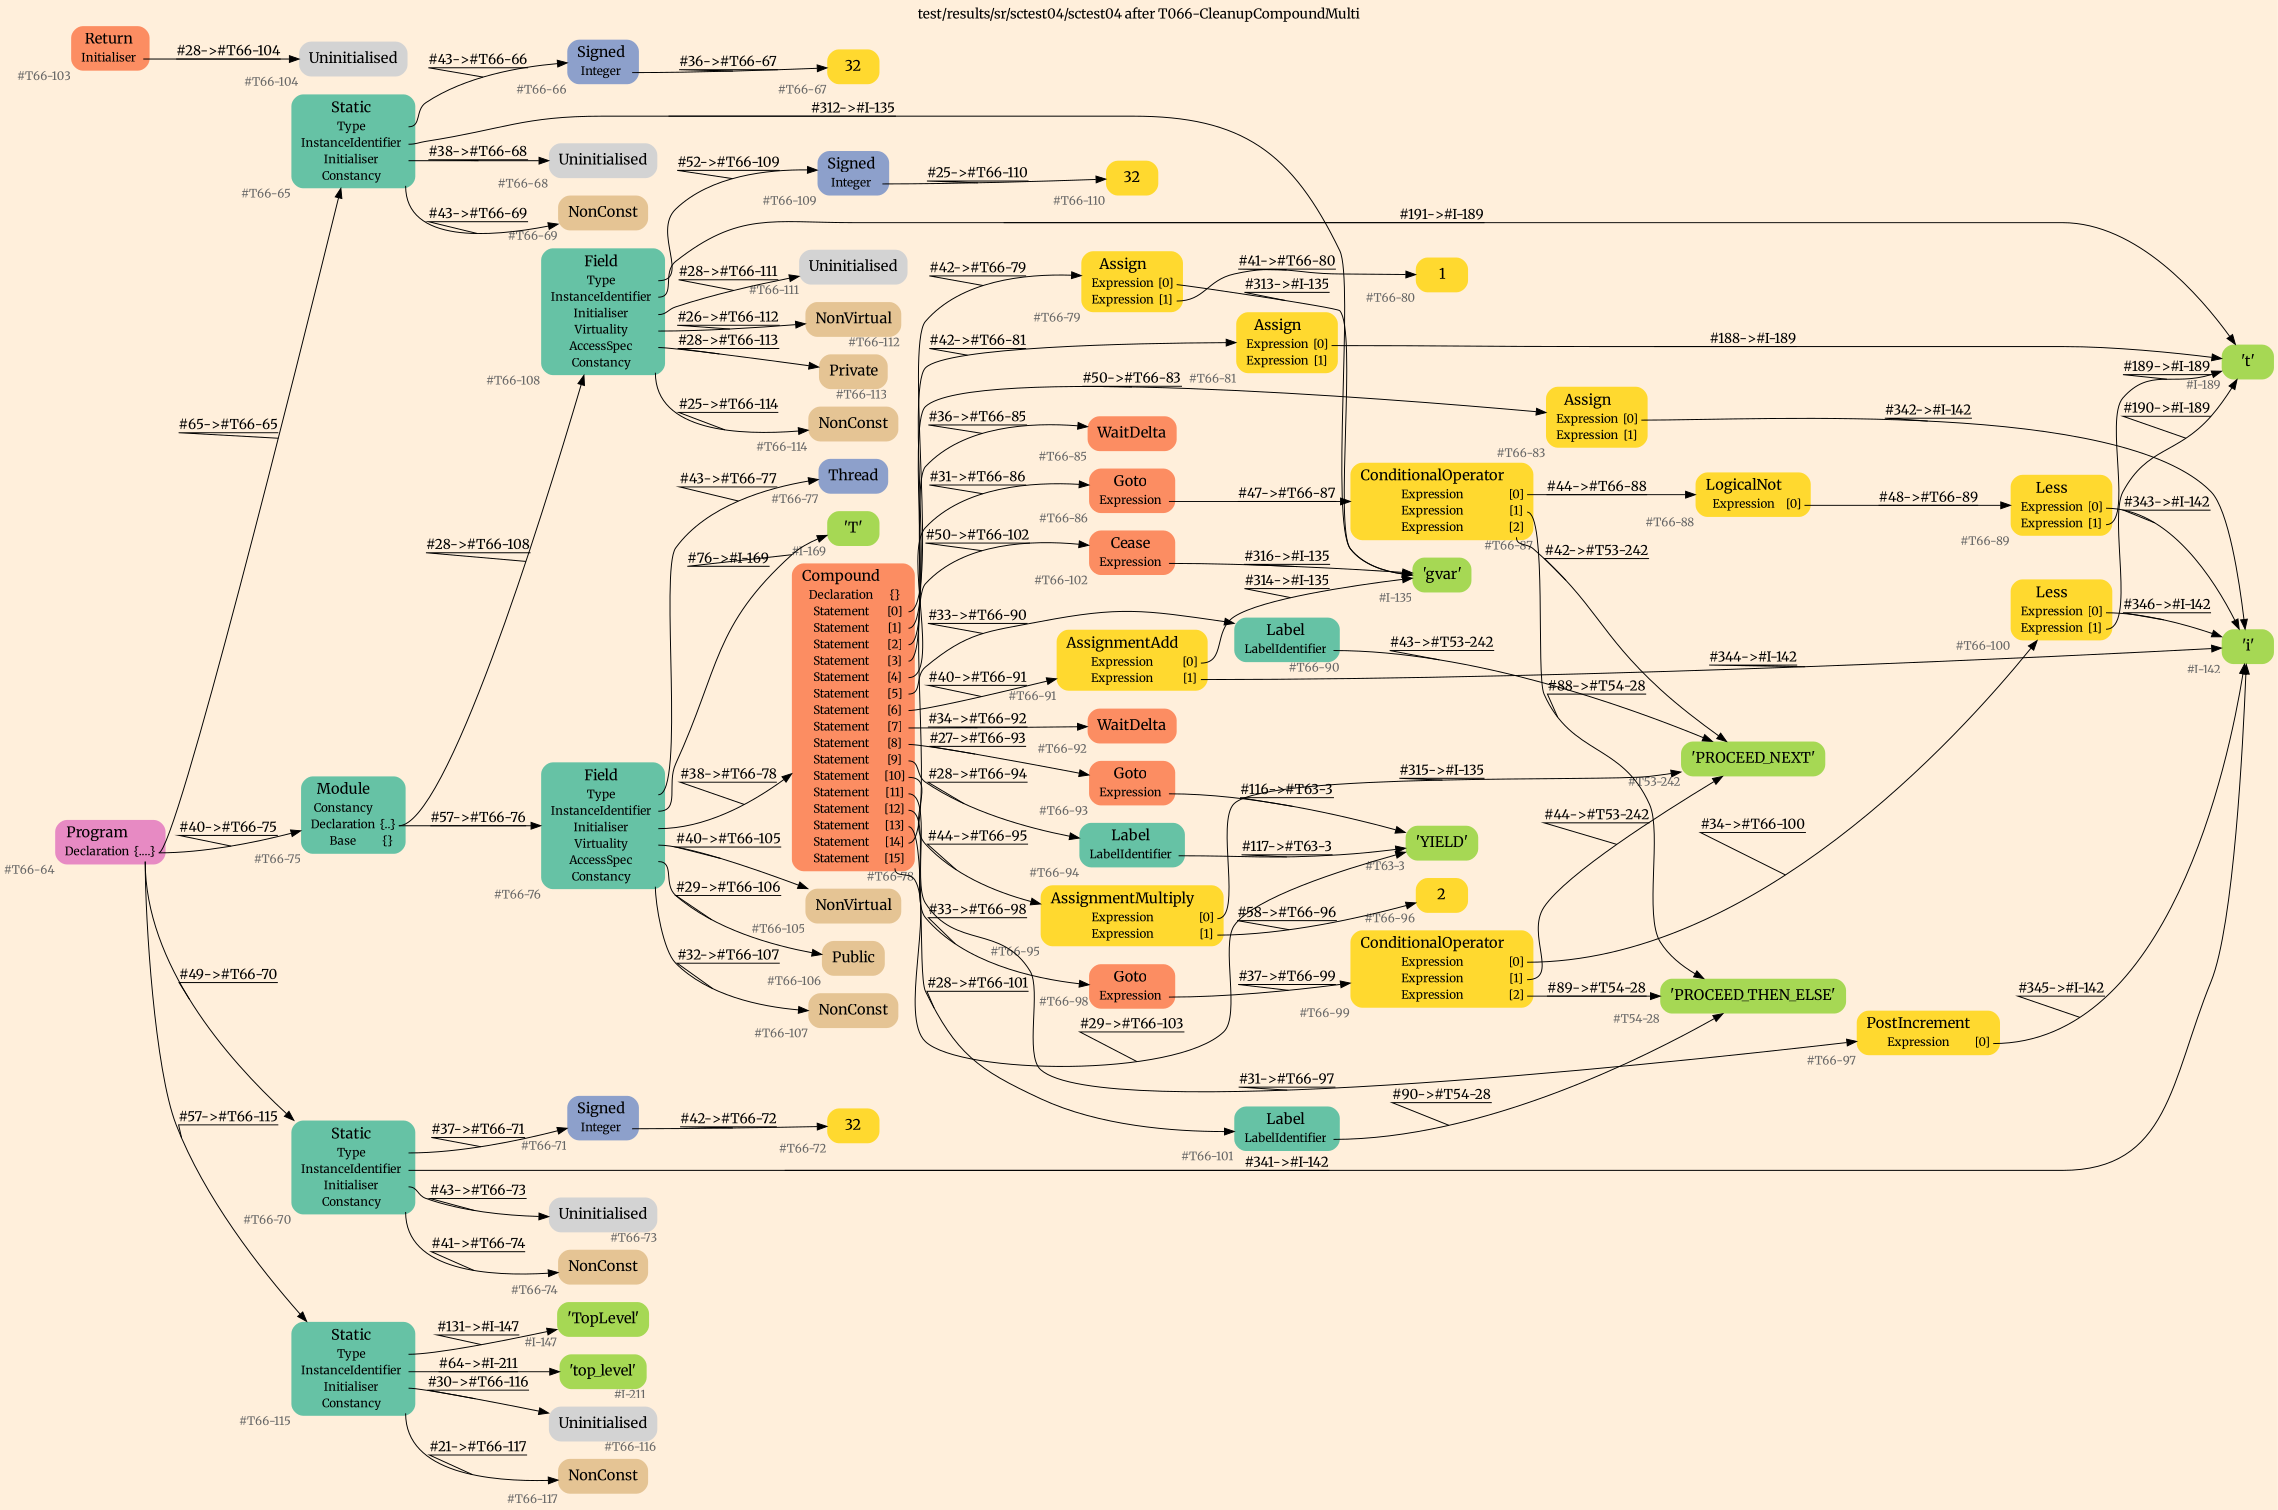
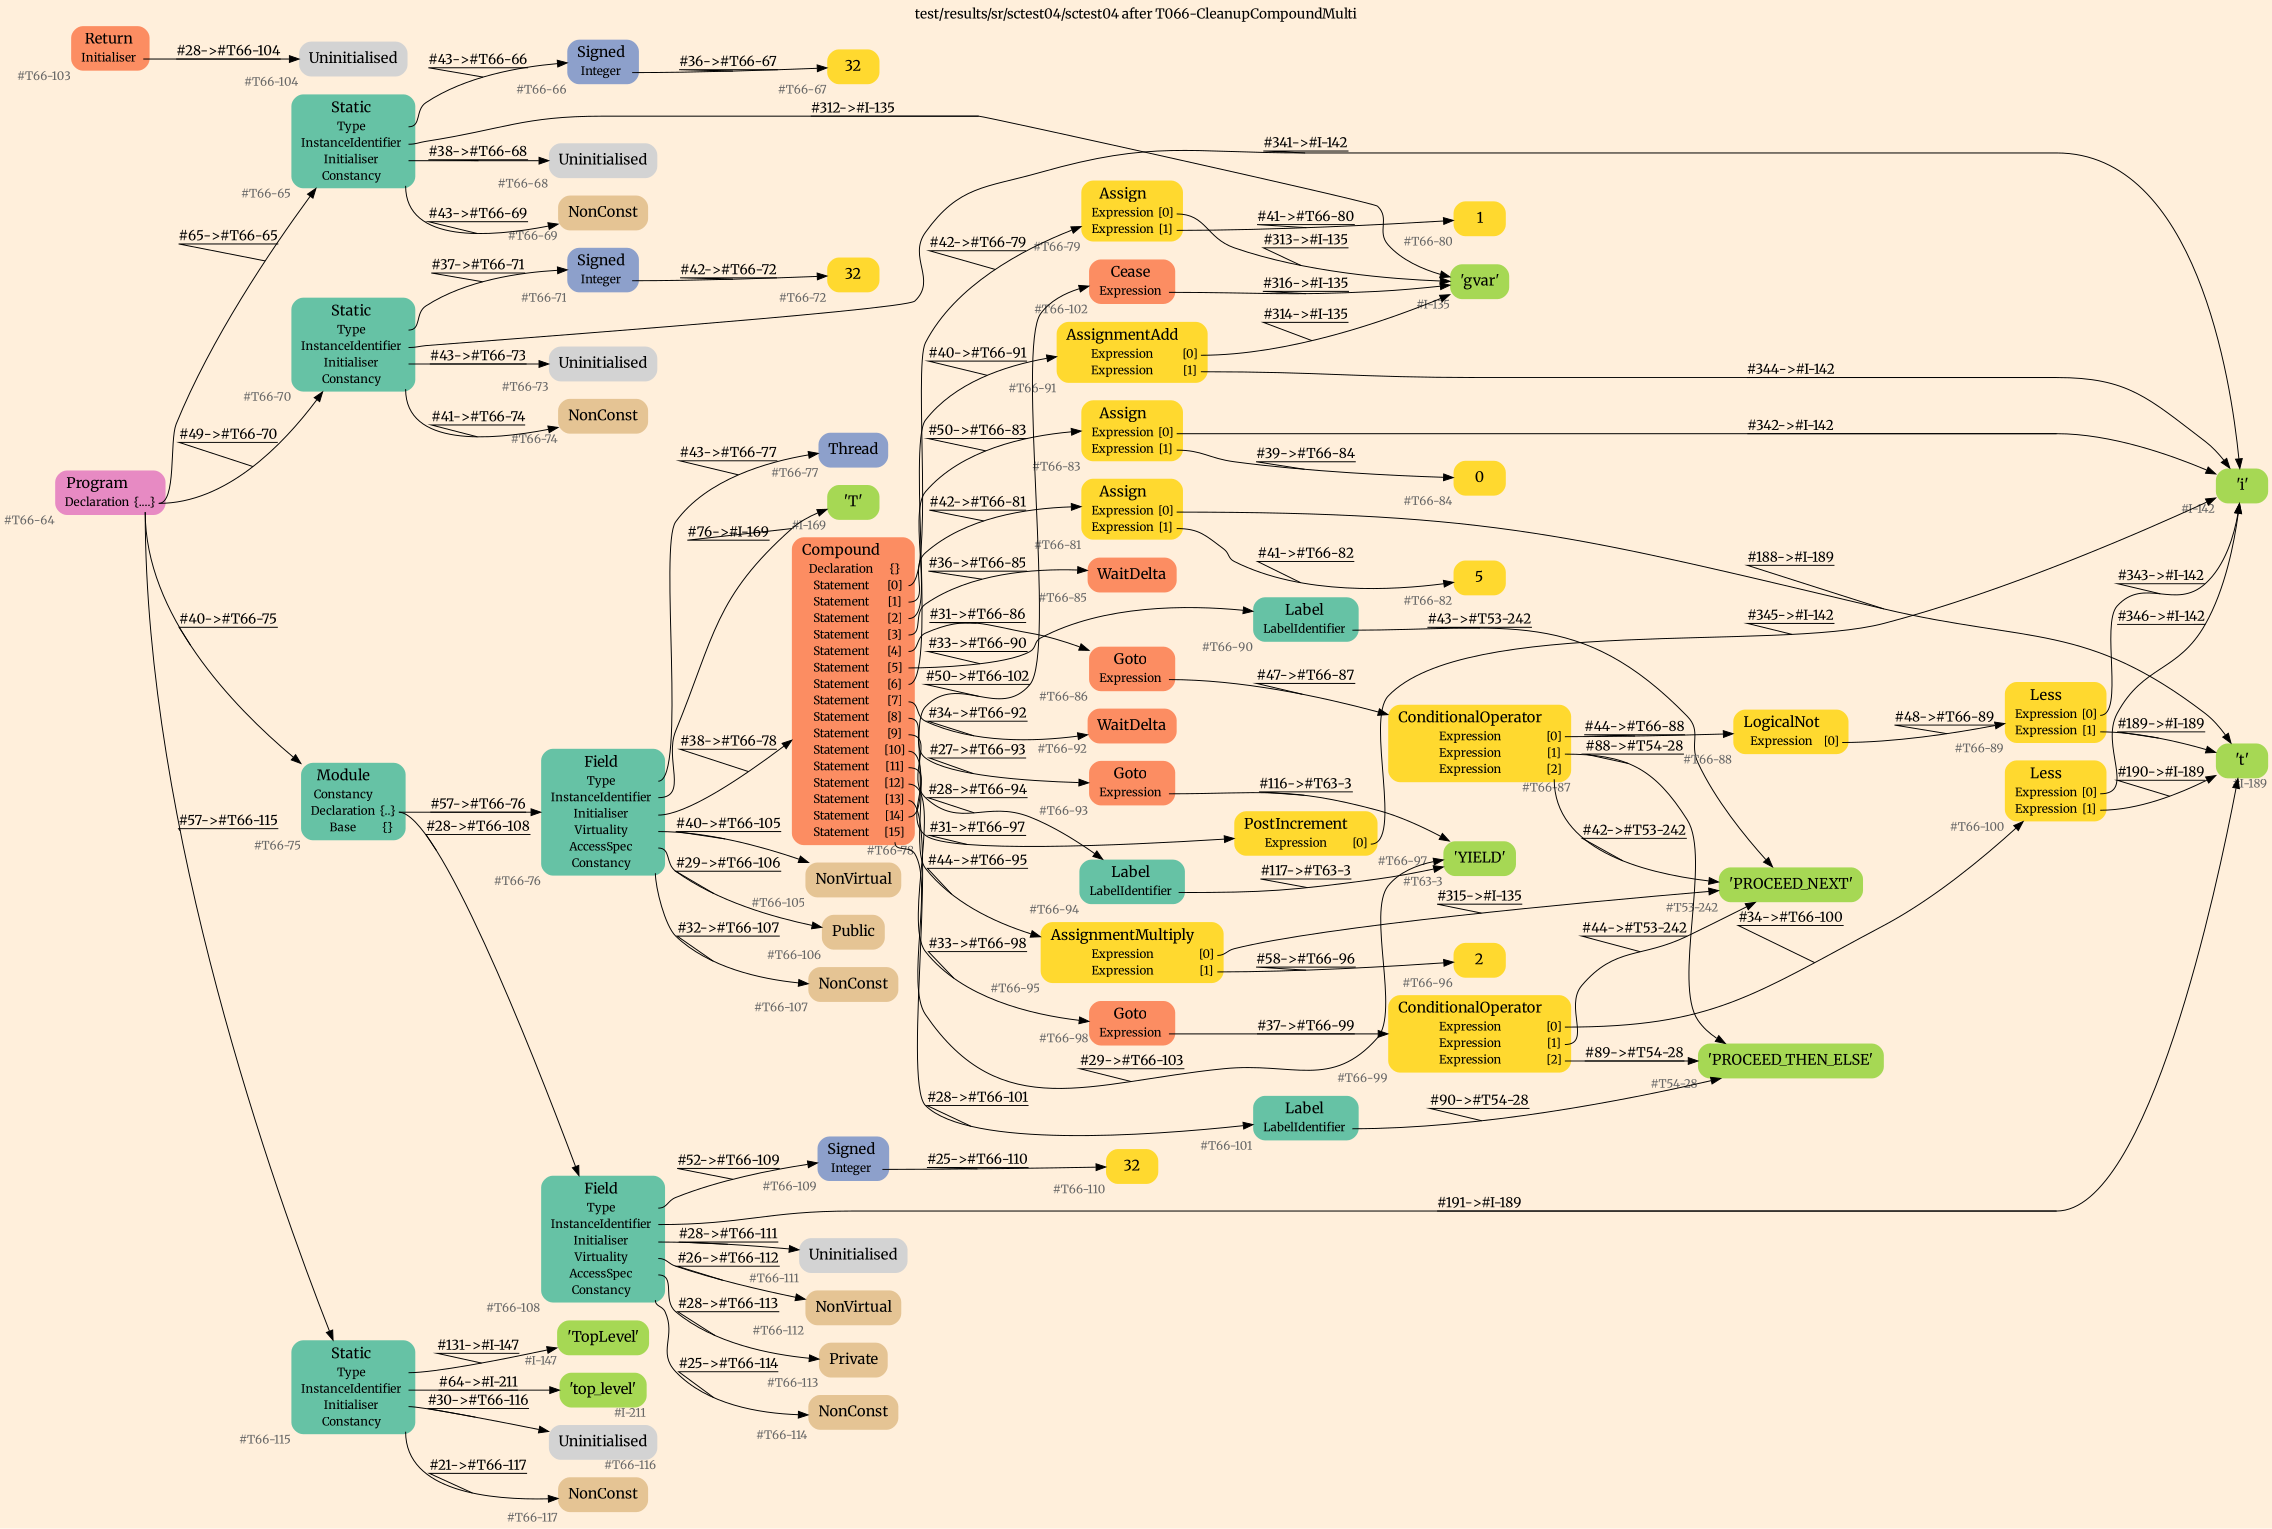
none -> (1480, 478)
none -> (1480, 578)
